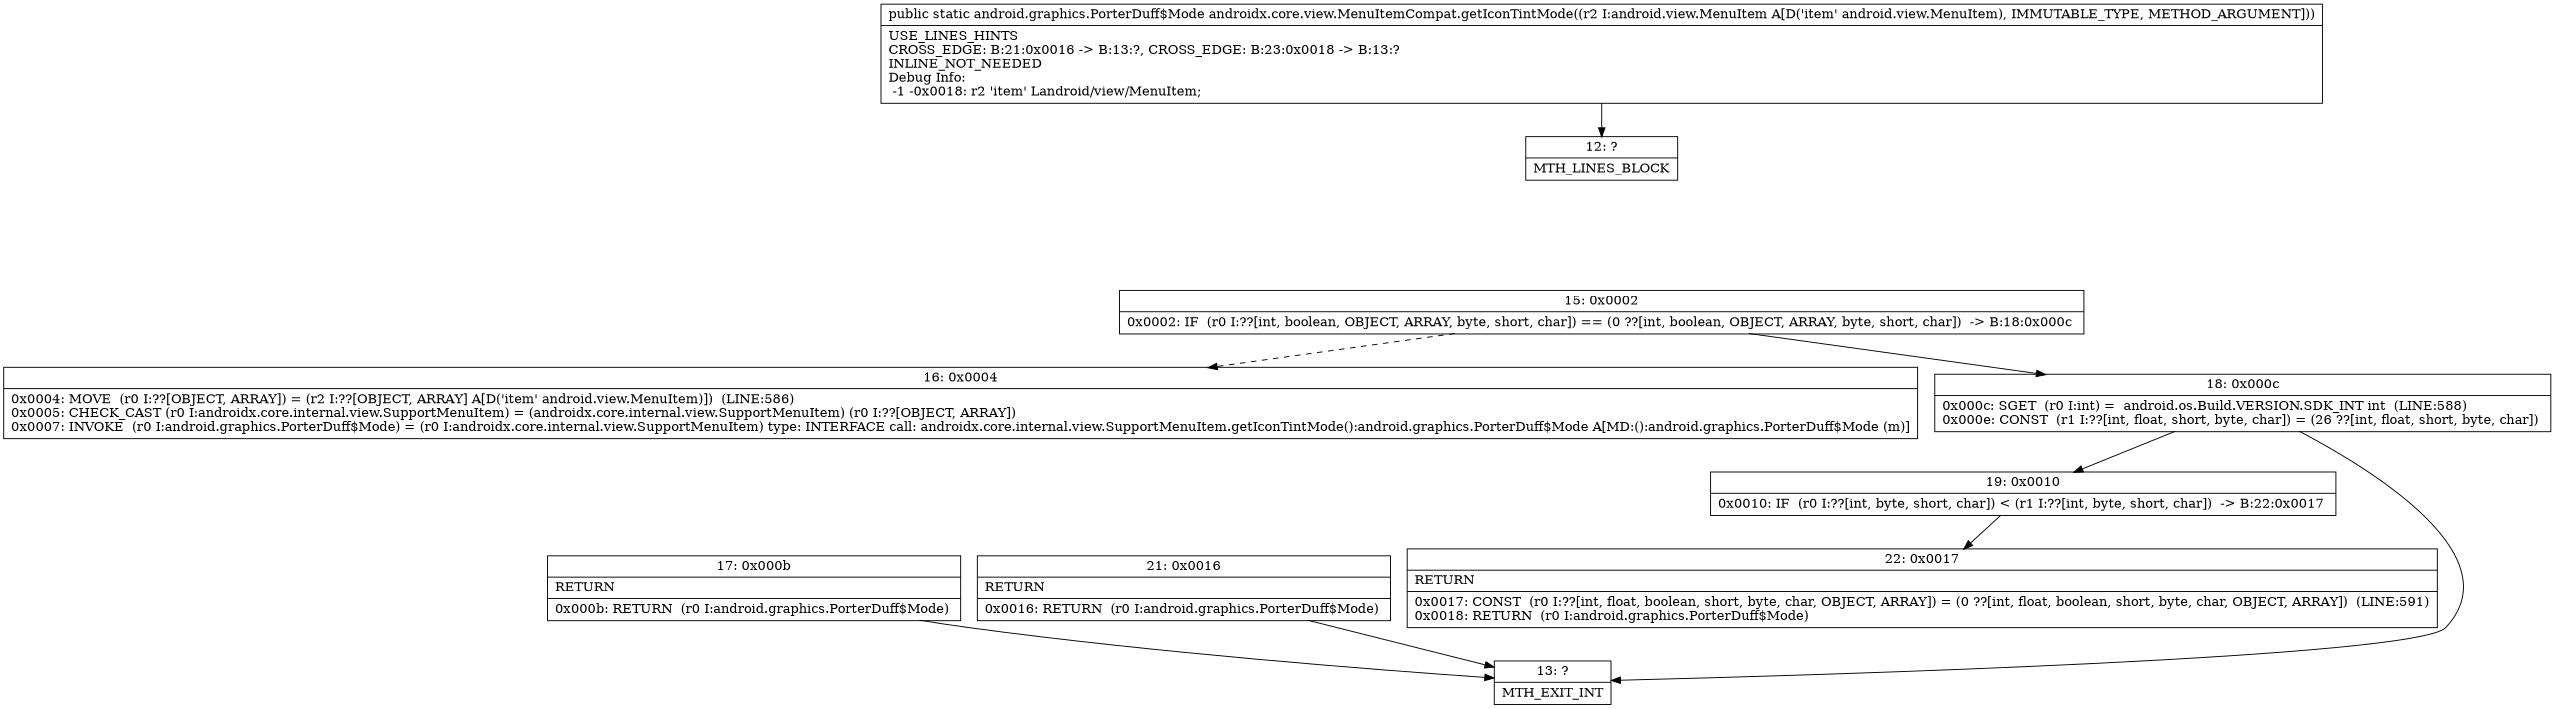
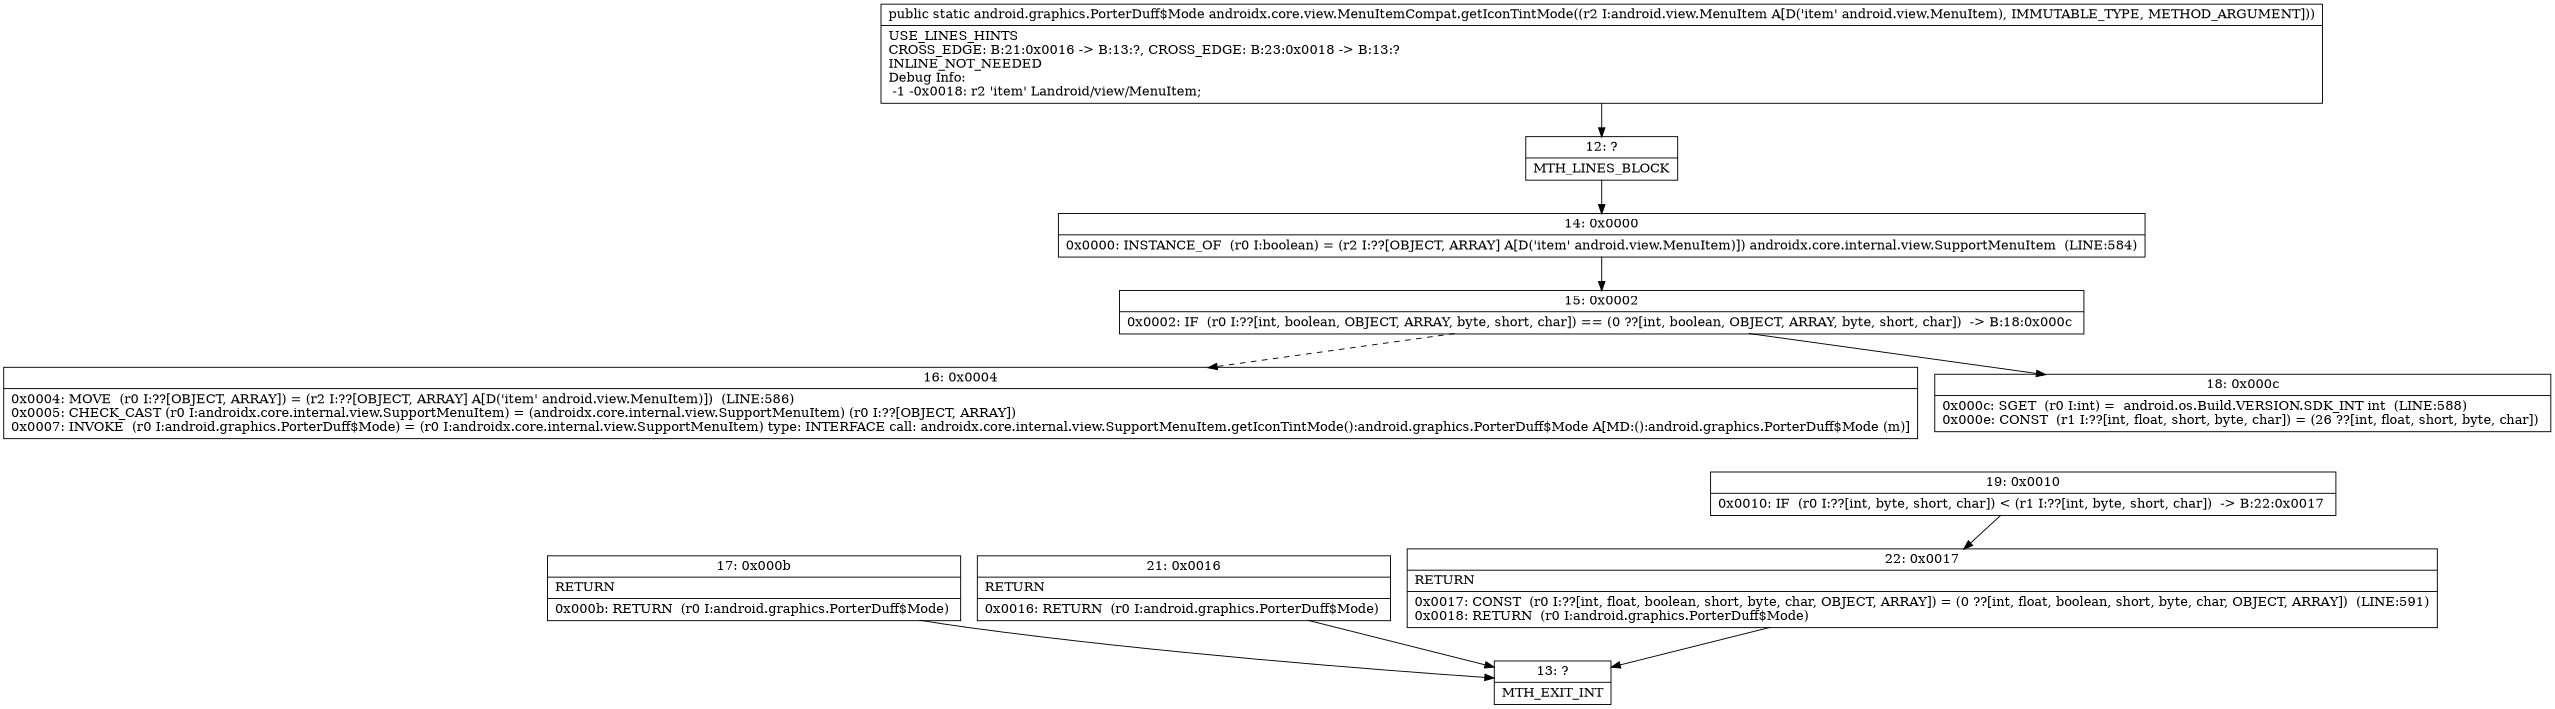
none -> (1602, 235)
(2129, 450) -> none
(2174, 659) -> (1695, 646)
